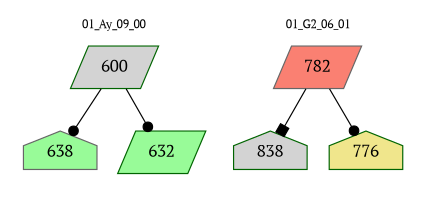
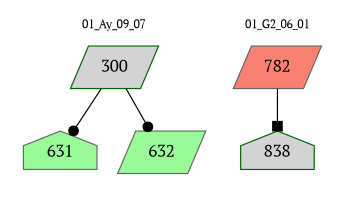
(115, 25) -> (115, 25)
(115, 67) -> (115, 67)
(60, 152) -> (60, 152)
(162, 152) -> (162, 152)
(366, 152) -> none
